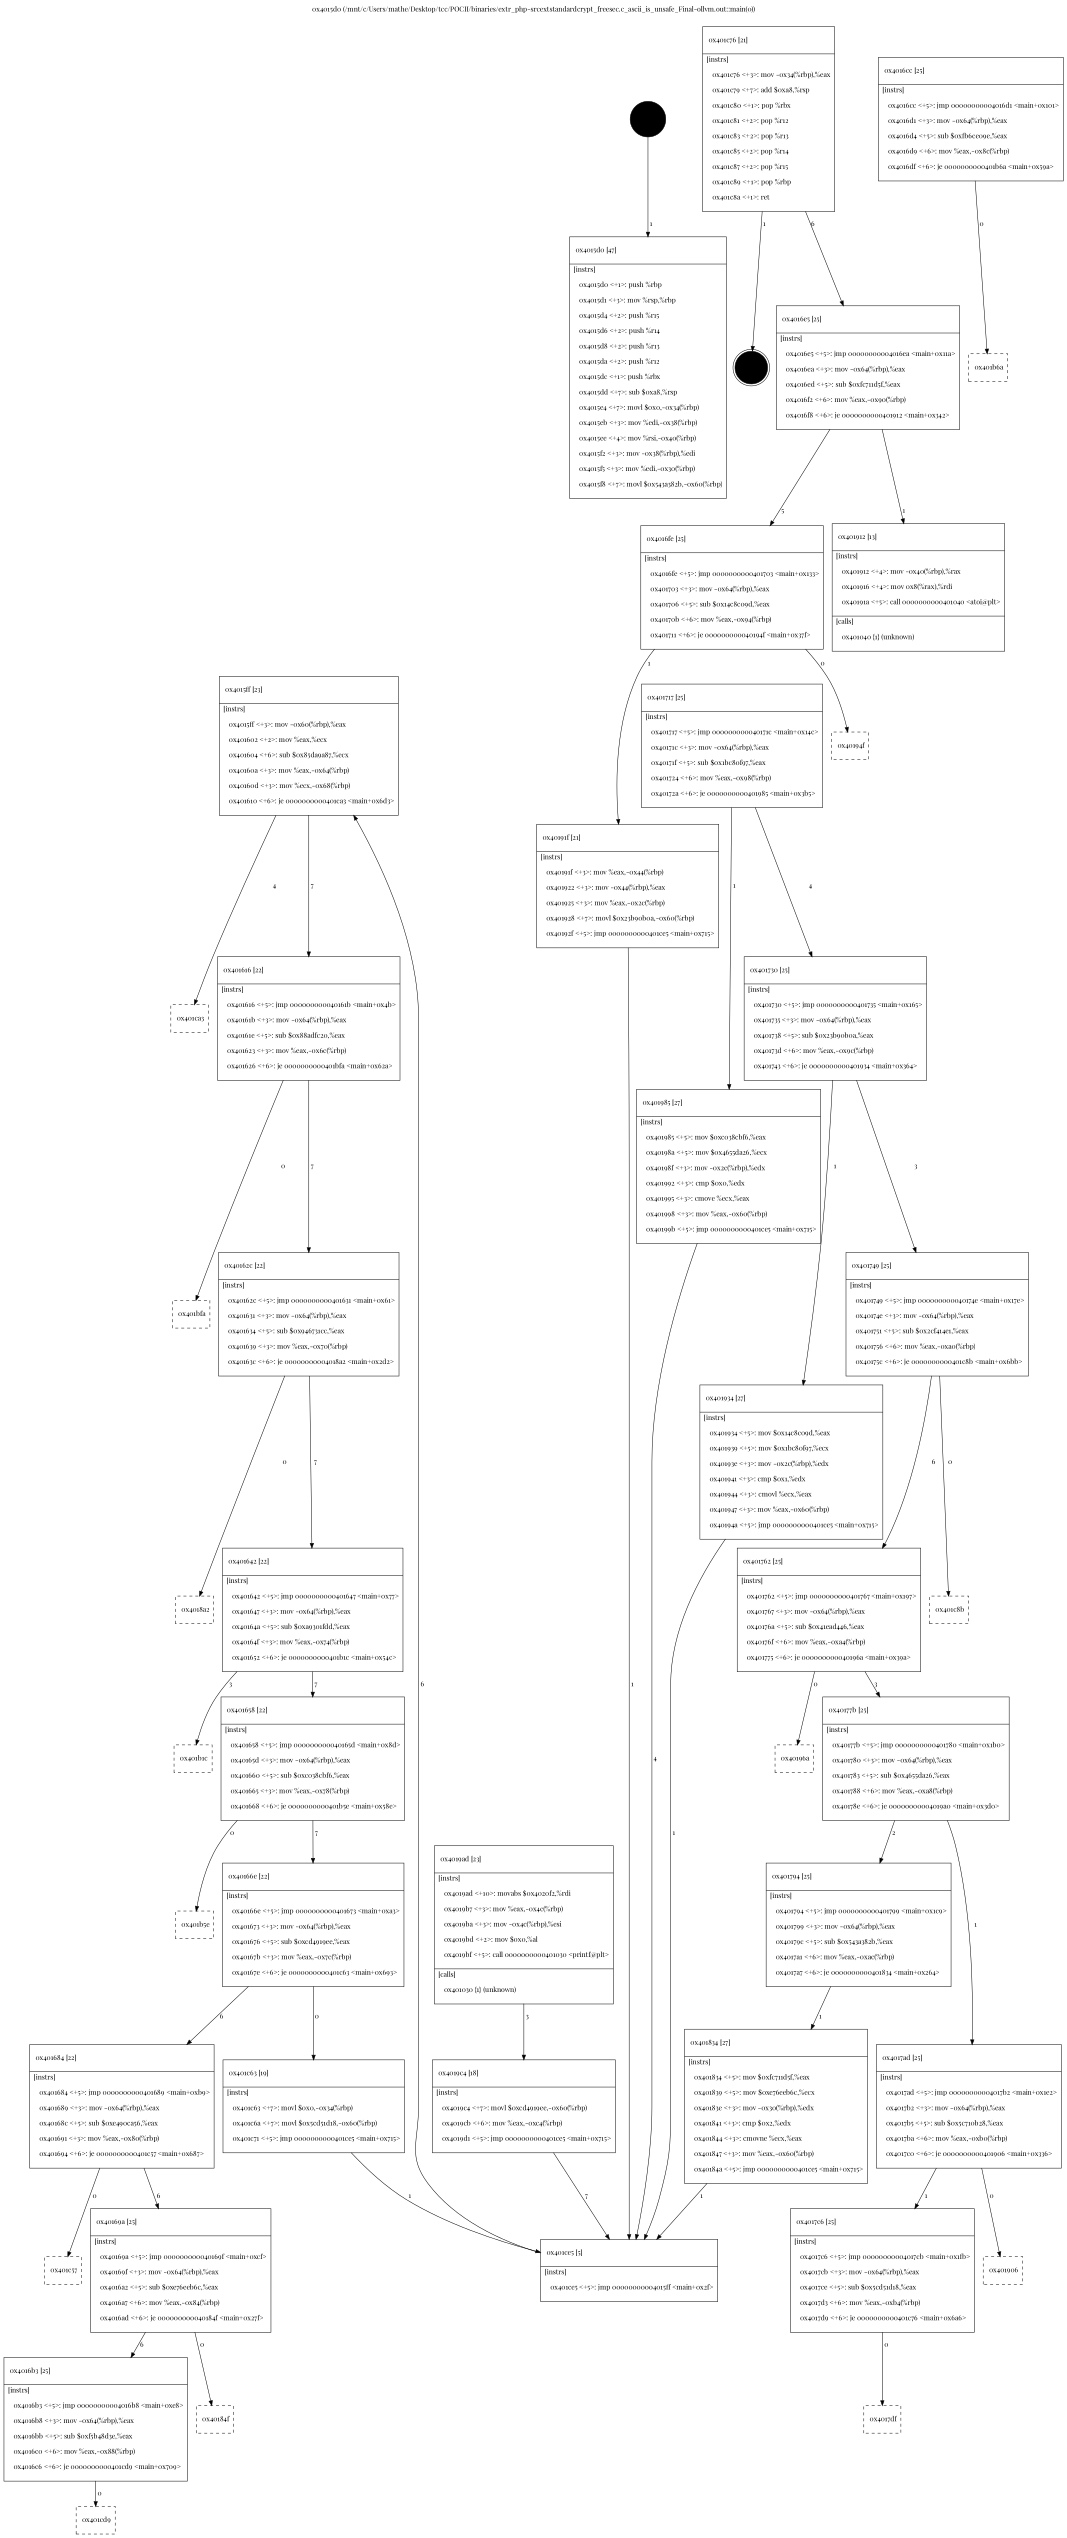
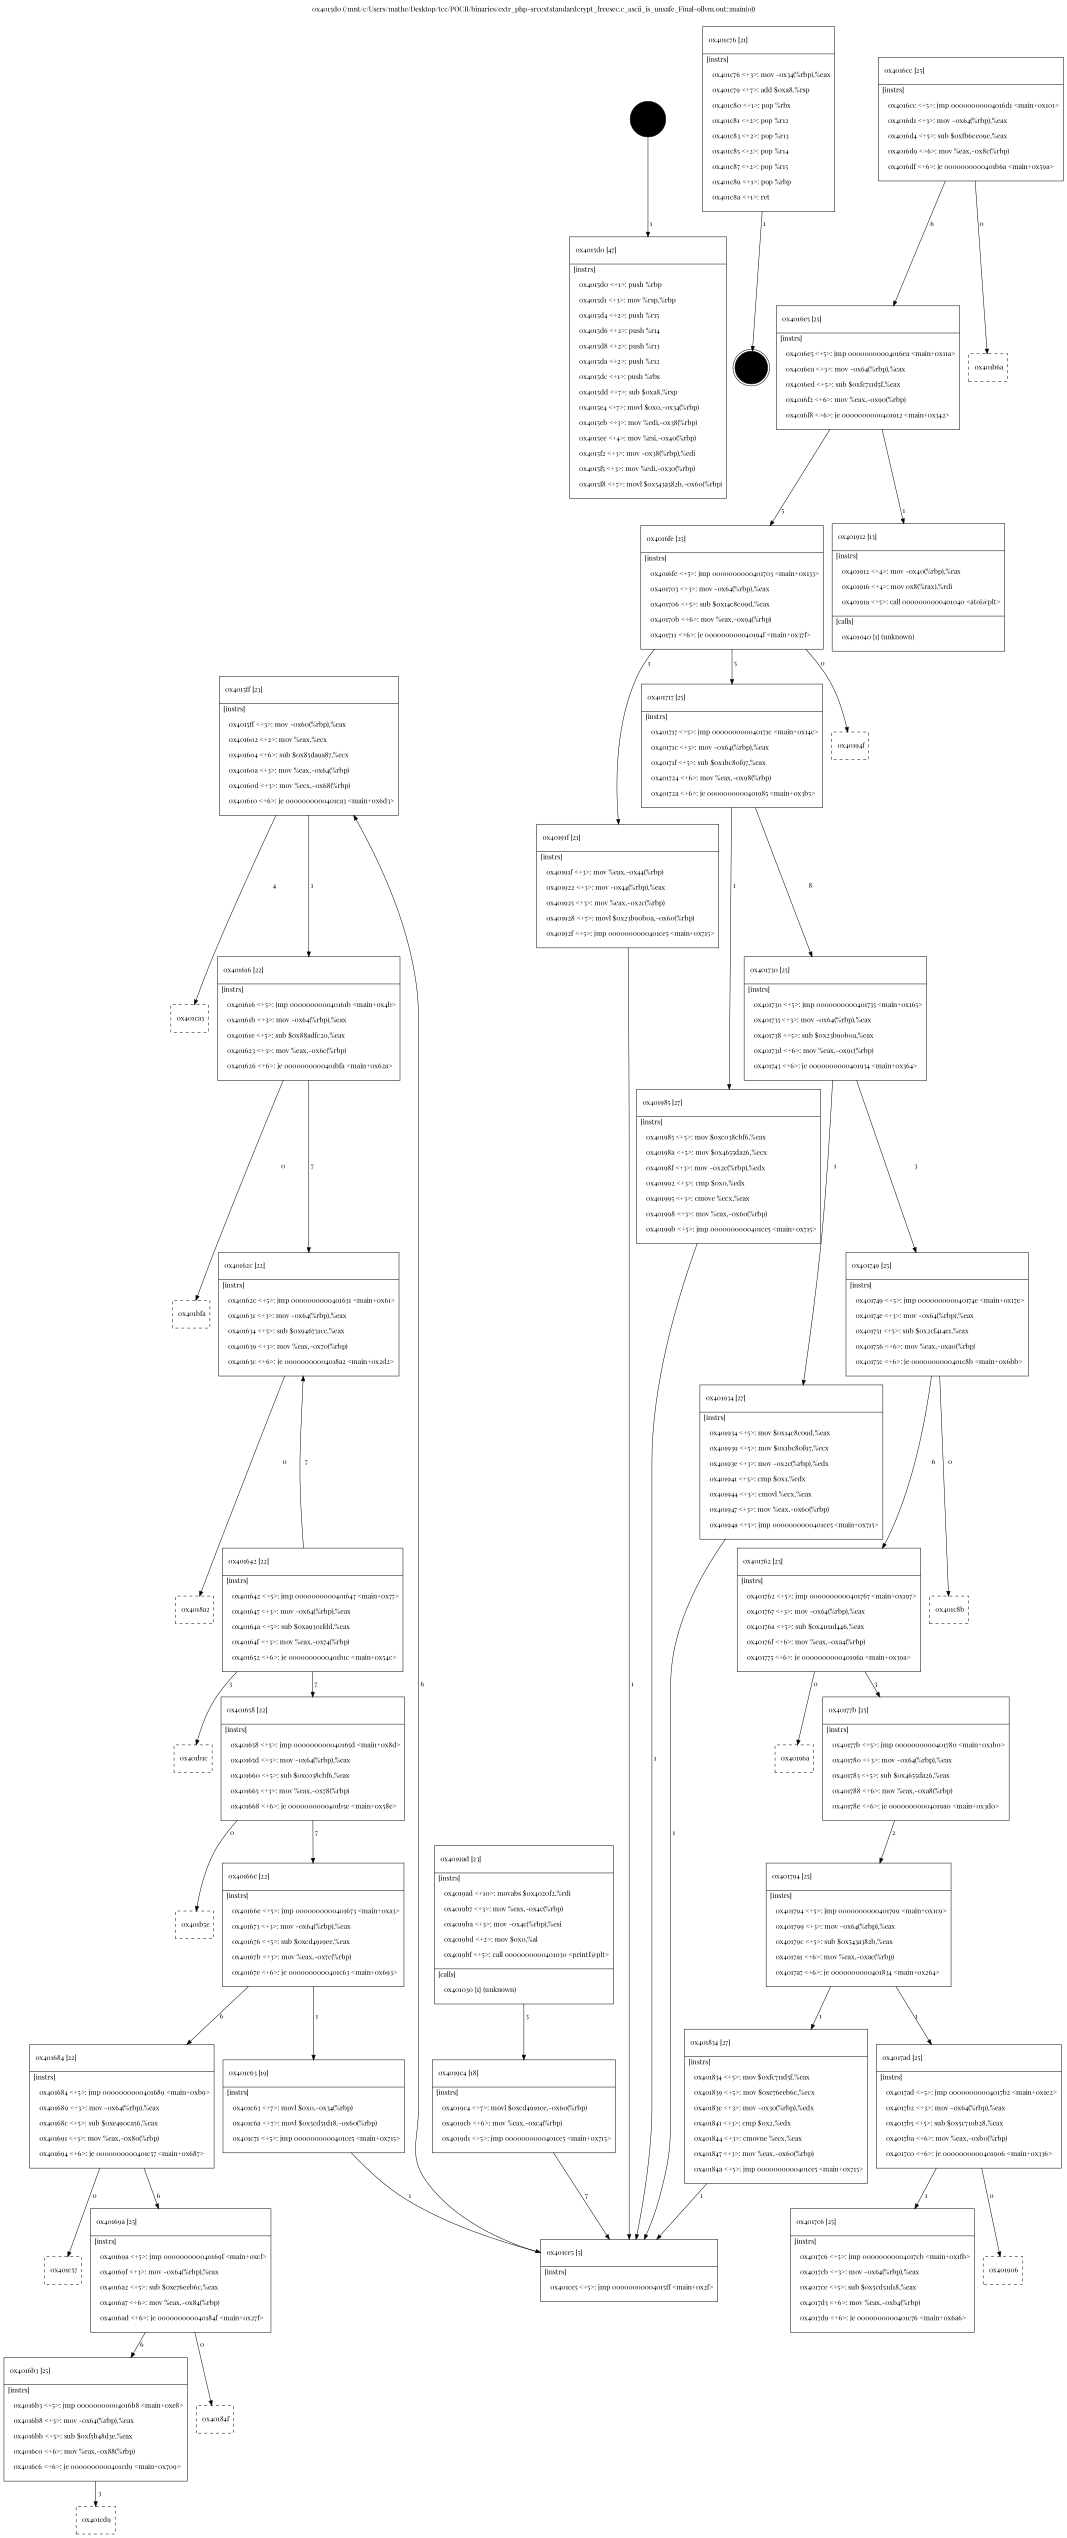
(823, 256) -> (920, 241)
none -> (732, 664)
(311, 886) -> (311, 886)
(810, 886) -> (810, 886)
(311, 1460) -> (300, 1465)
(654, 1759) -> (654, 1759)
(969, 1929) -> (912, 2013)
(316, 2017) -> (316, 2017)
(882, 2419) -> none
(99, 2494) -> (99, 2494)
